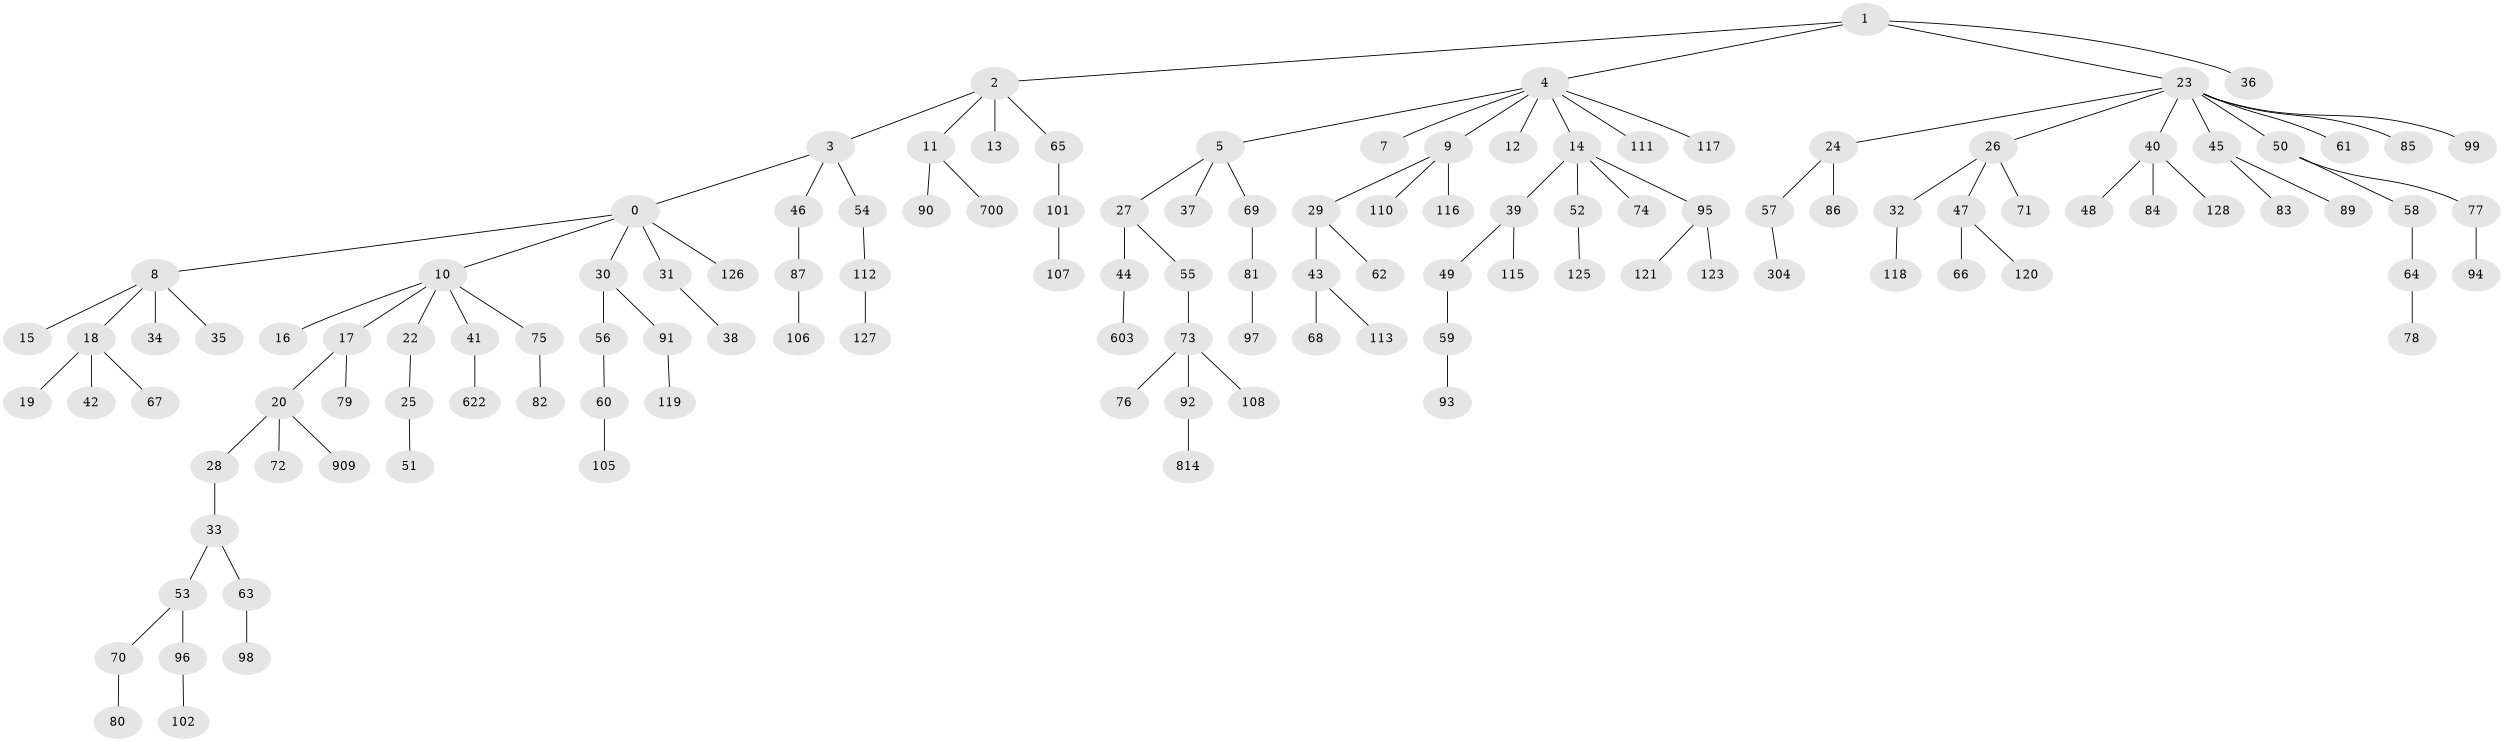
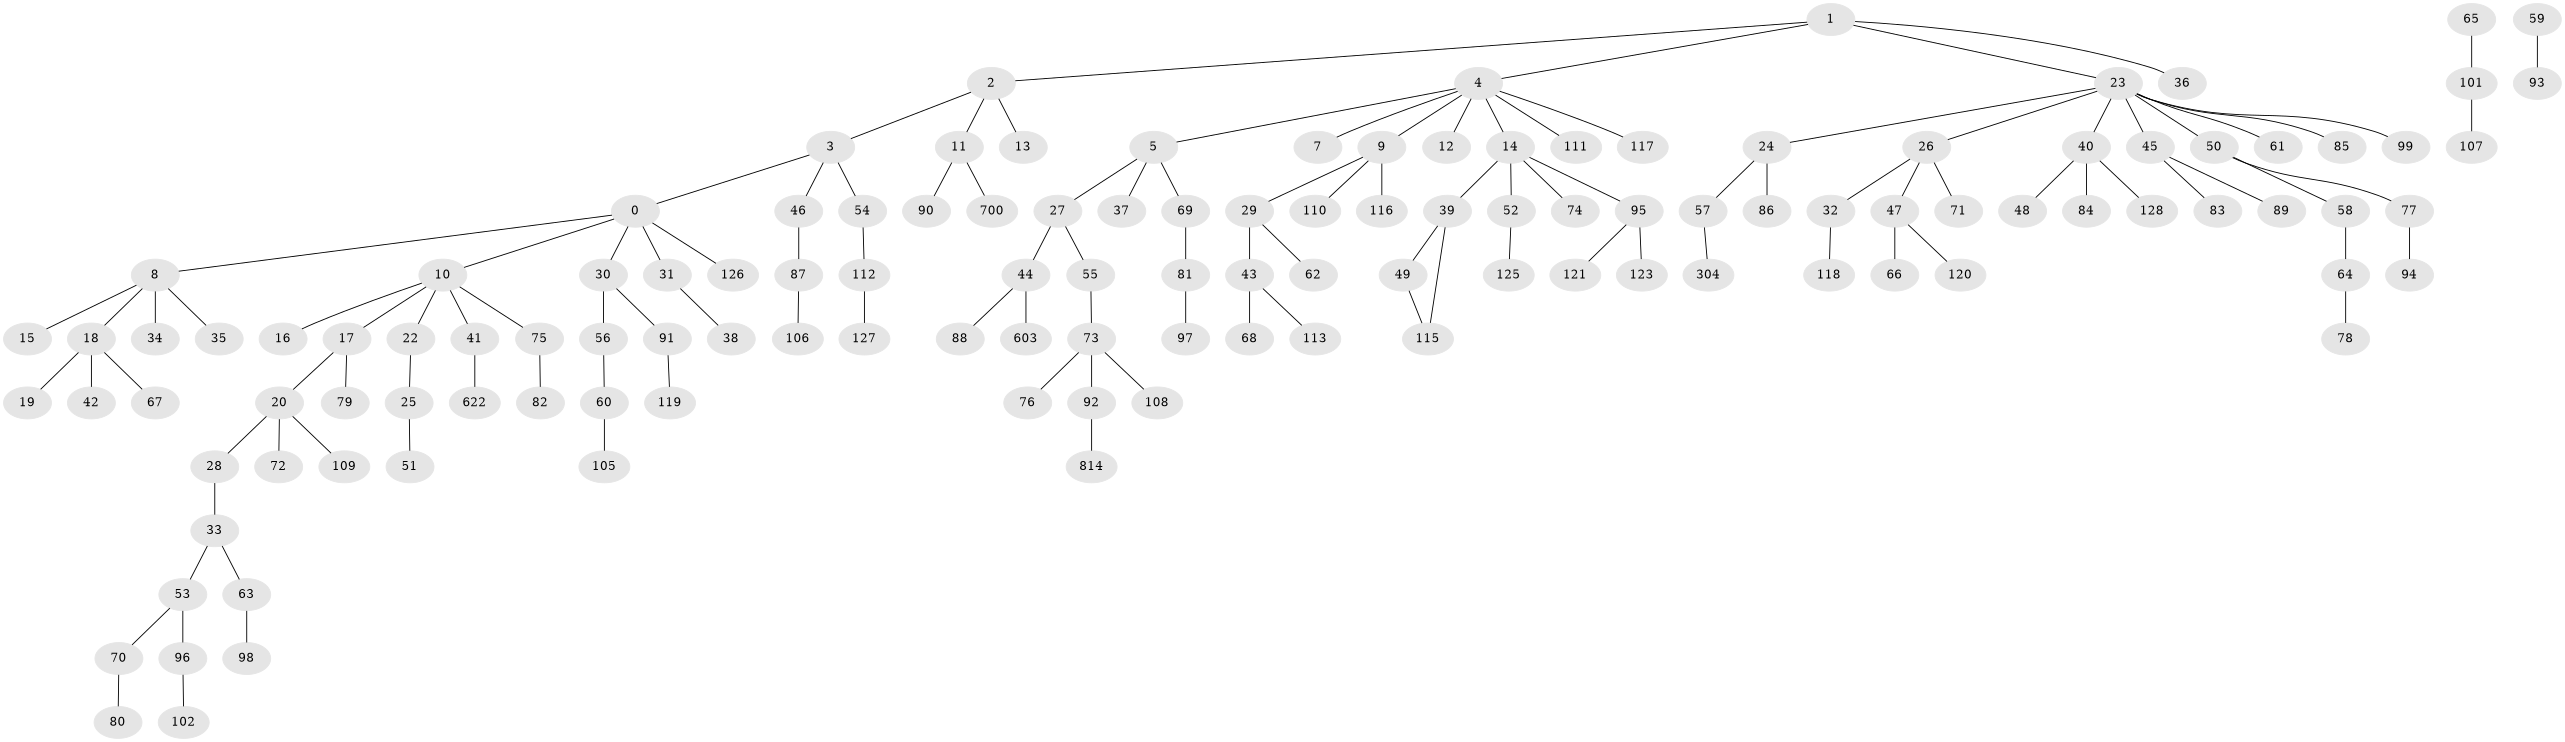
(1027, 115) -> none
(1448, 307) -> (1415, 307)
none -> (960, 339)
(344, 467) -> (344, 467)
